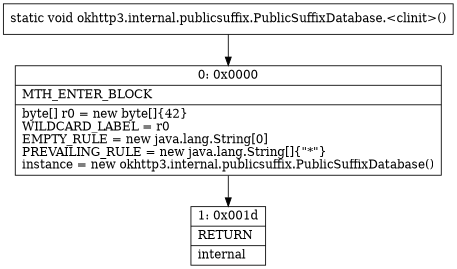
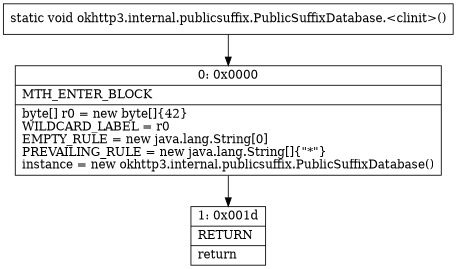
(222, 255) -> (217, 255)
